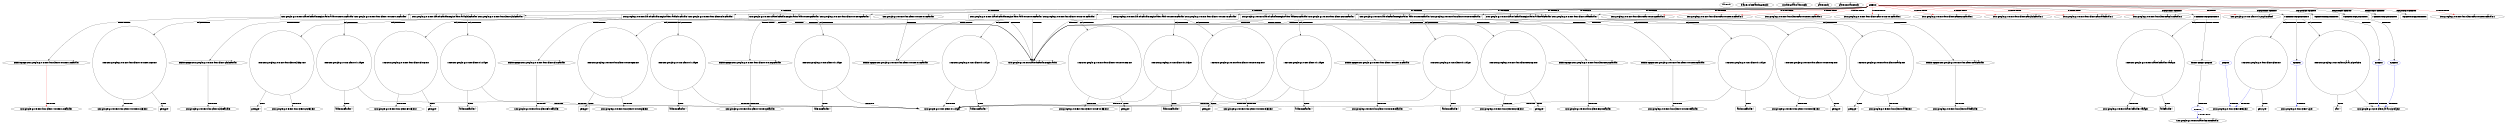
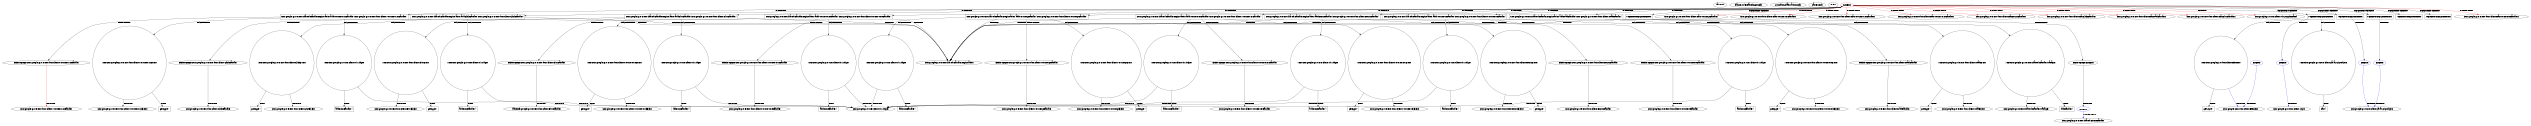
(1849, 5) -> (1833, 5)
(902, 39) -> (755, 85)
(2363, 98) -> none
(537, 109) -> (537, 109)
(2230, 109) -> (2241, 109)
